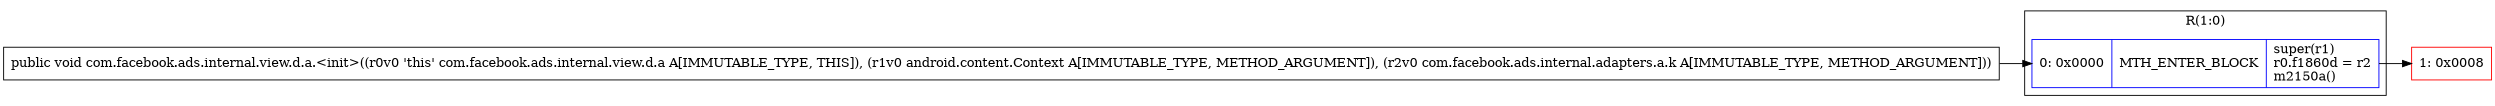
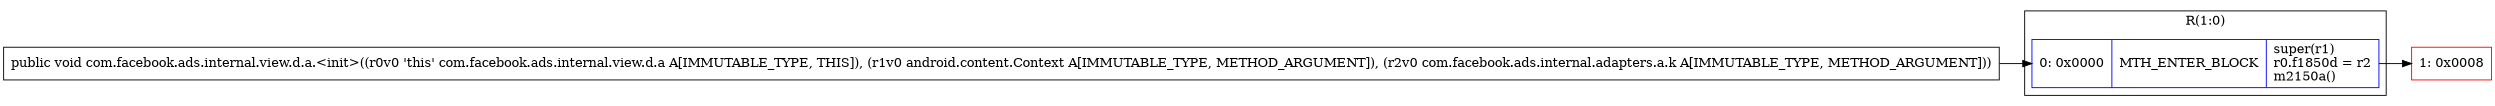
(2323, 63) -> (2323, 63)
